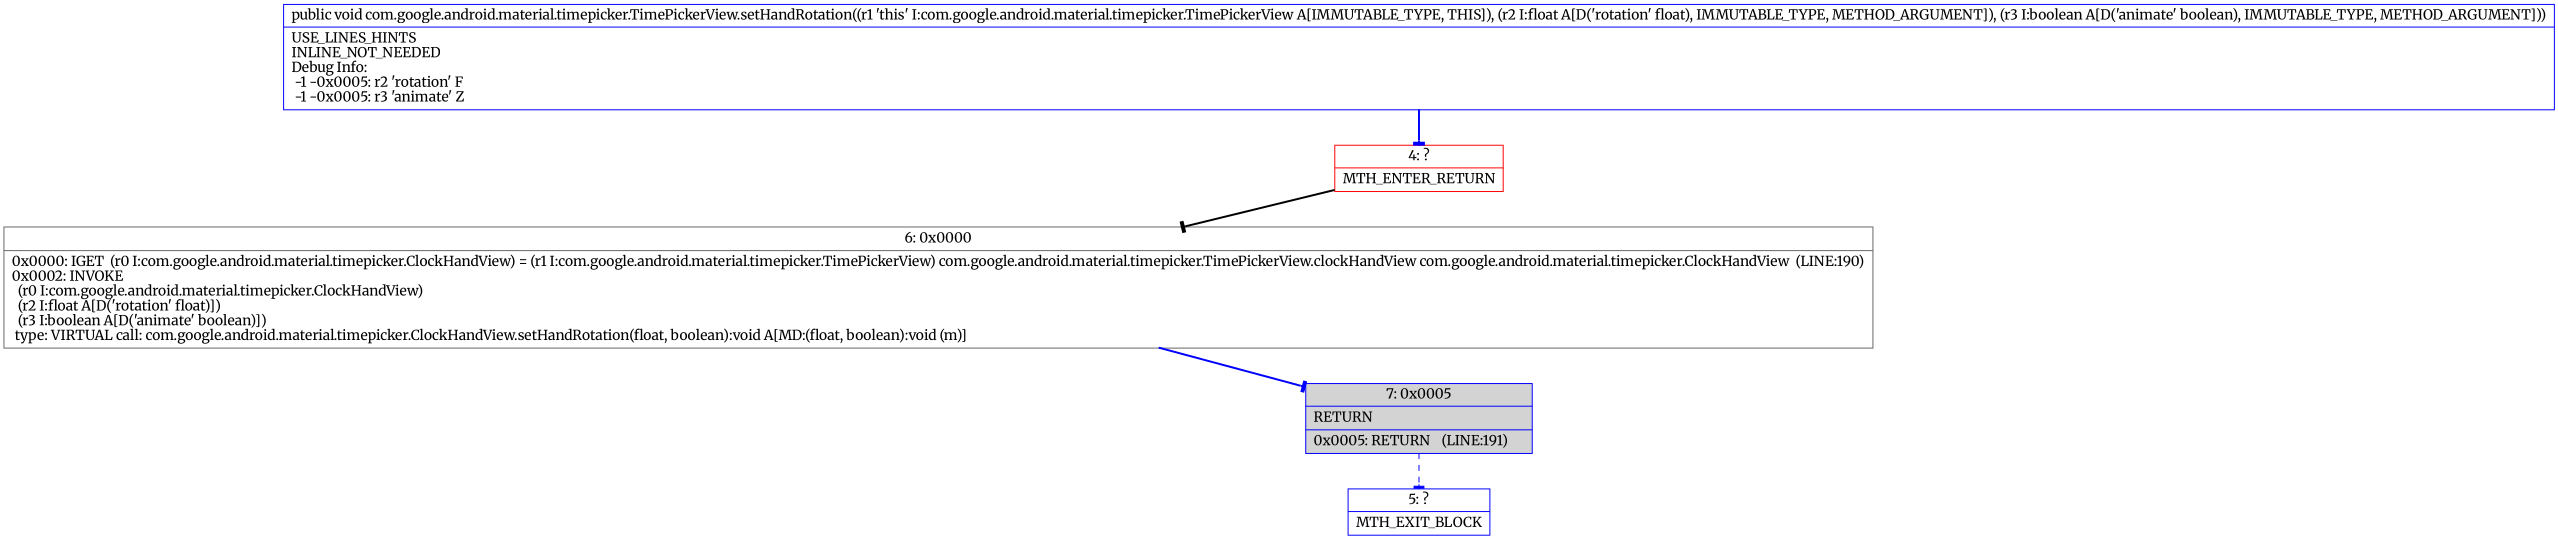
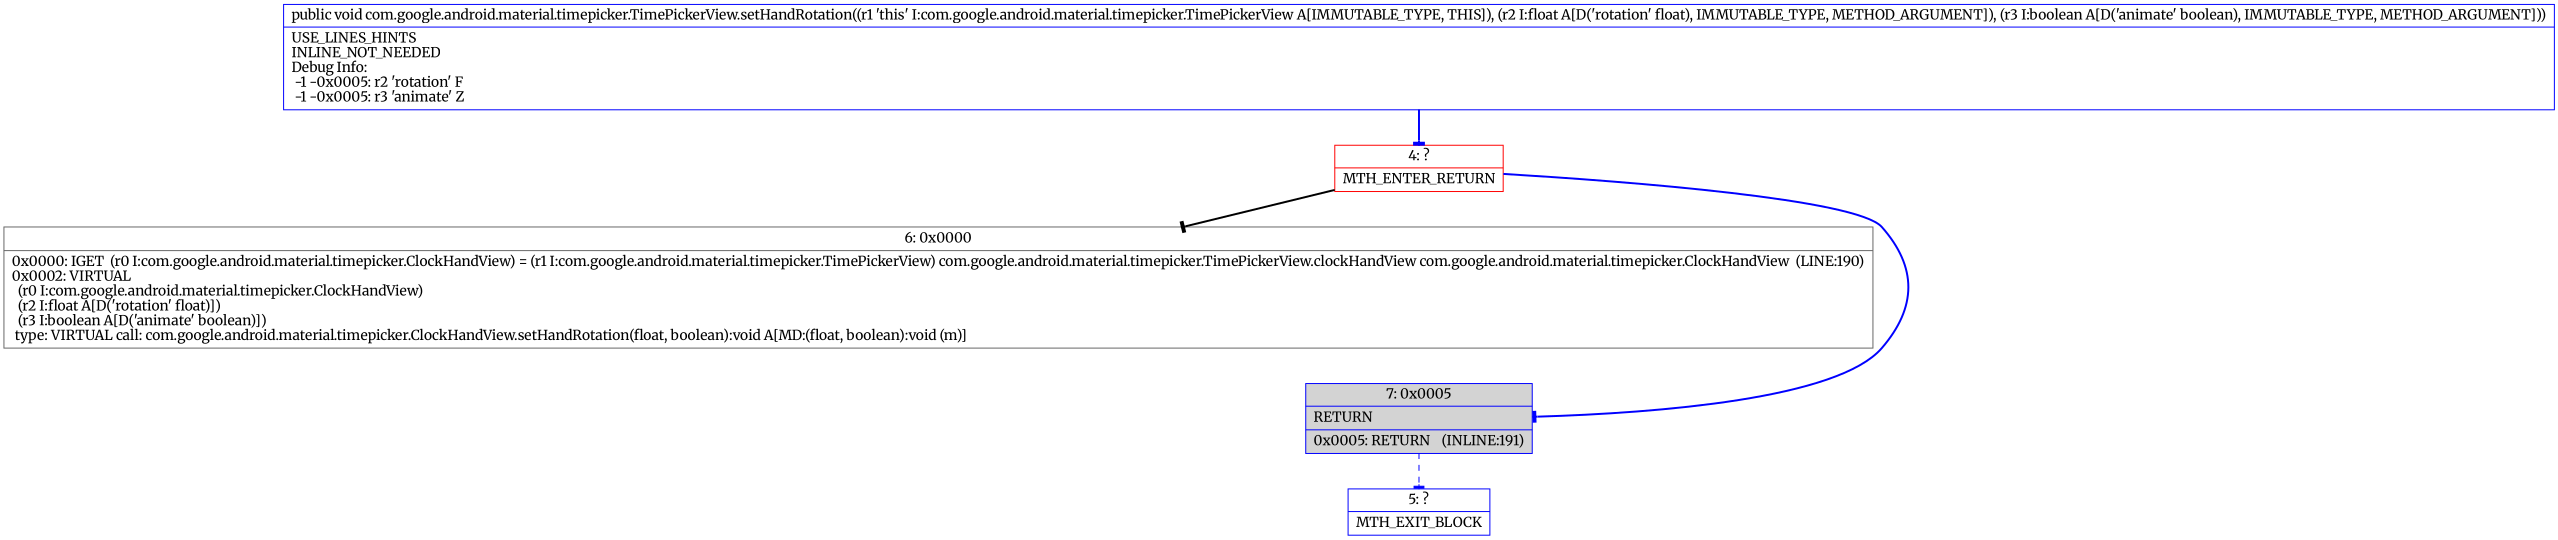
(71, 277) -> (75, 277)
(1230, 367) -> (1907, 274)
(1411, 441) -> (1419, 441)
